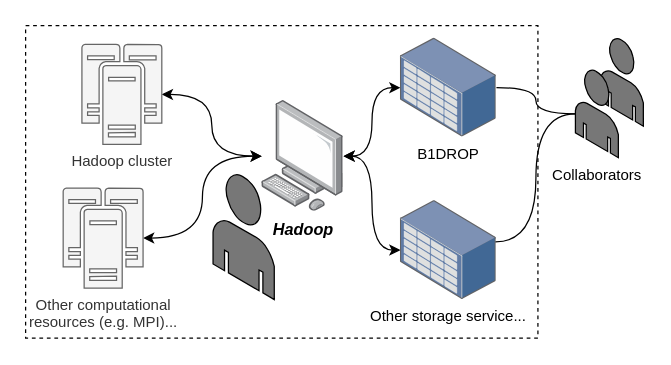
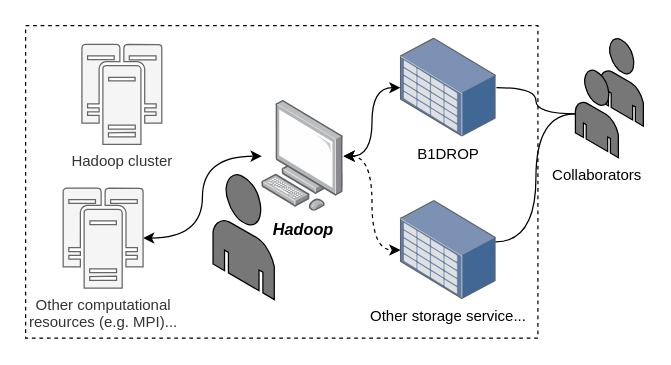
(211, 119) -> none
(372, 204) -> (372, 204)
